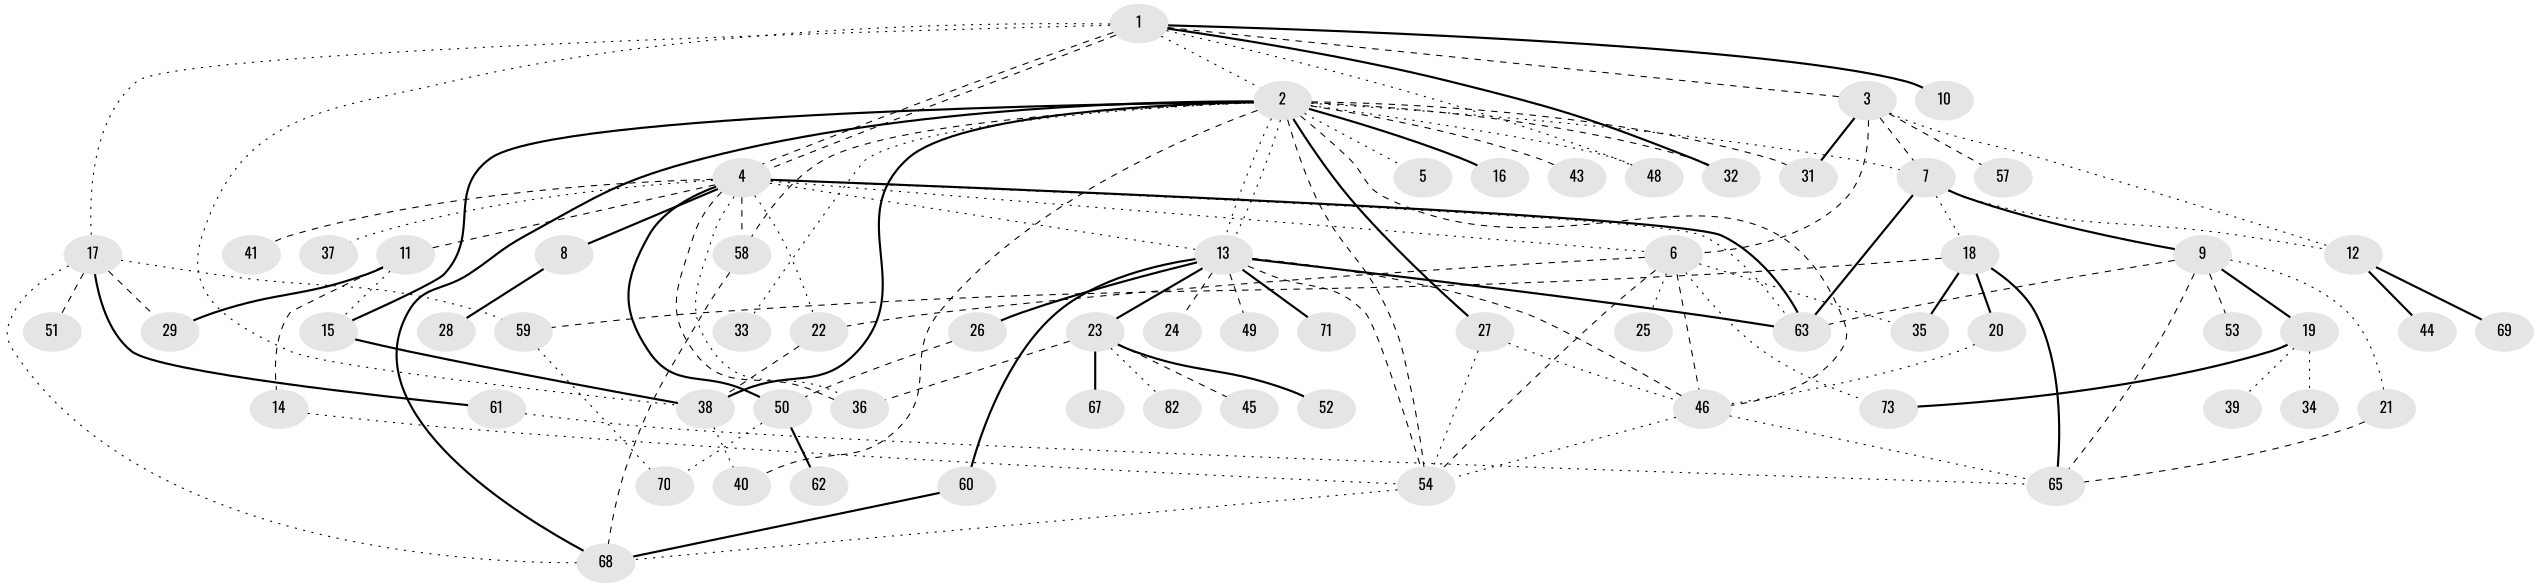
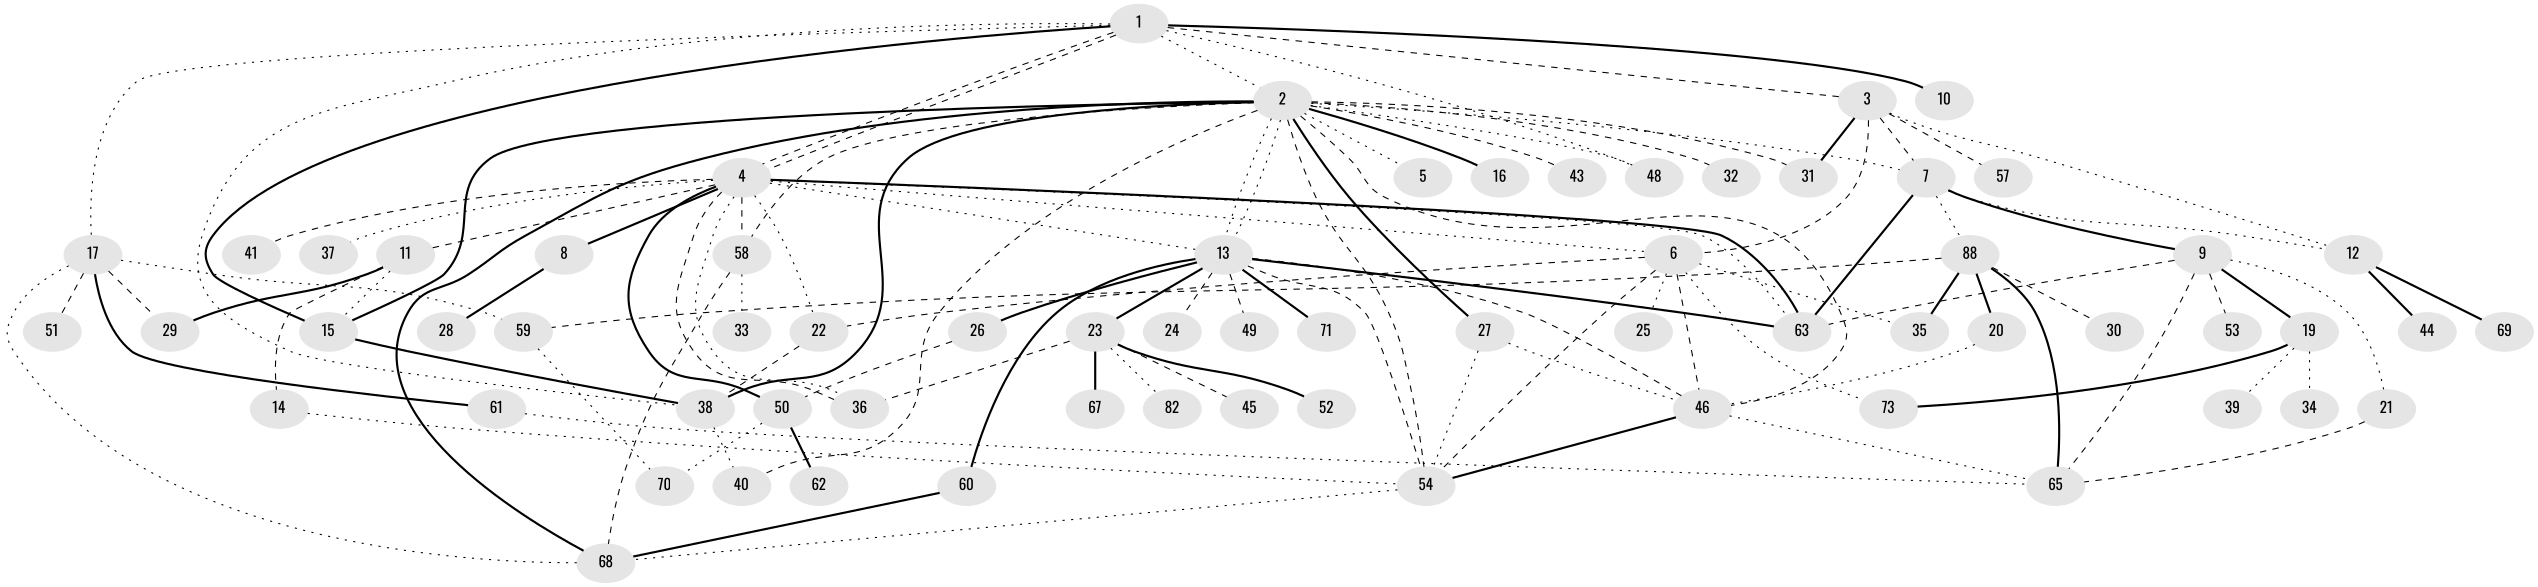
(1443, 80) -> (575, 92)
(920, 140) -> (742, 294)
(1970, 255) -> (1970, 255)
none -> (2115, 332)
(1564, 448) -> (1564, 448)
